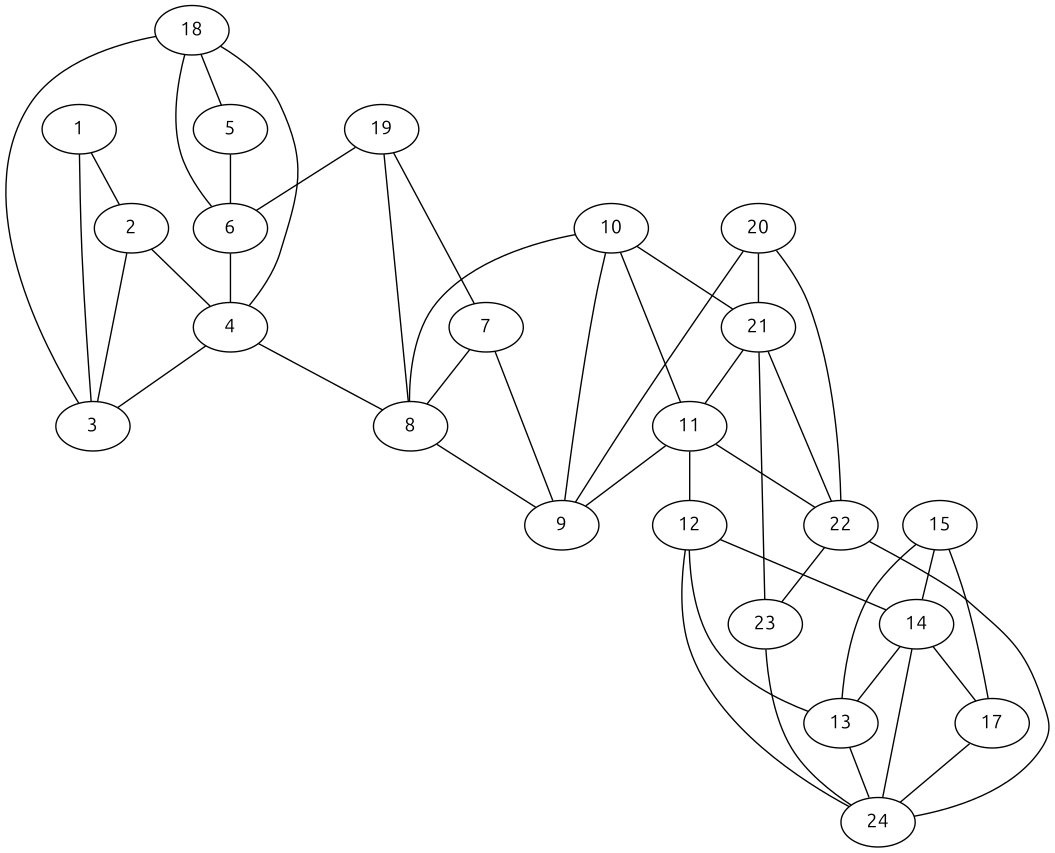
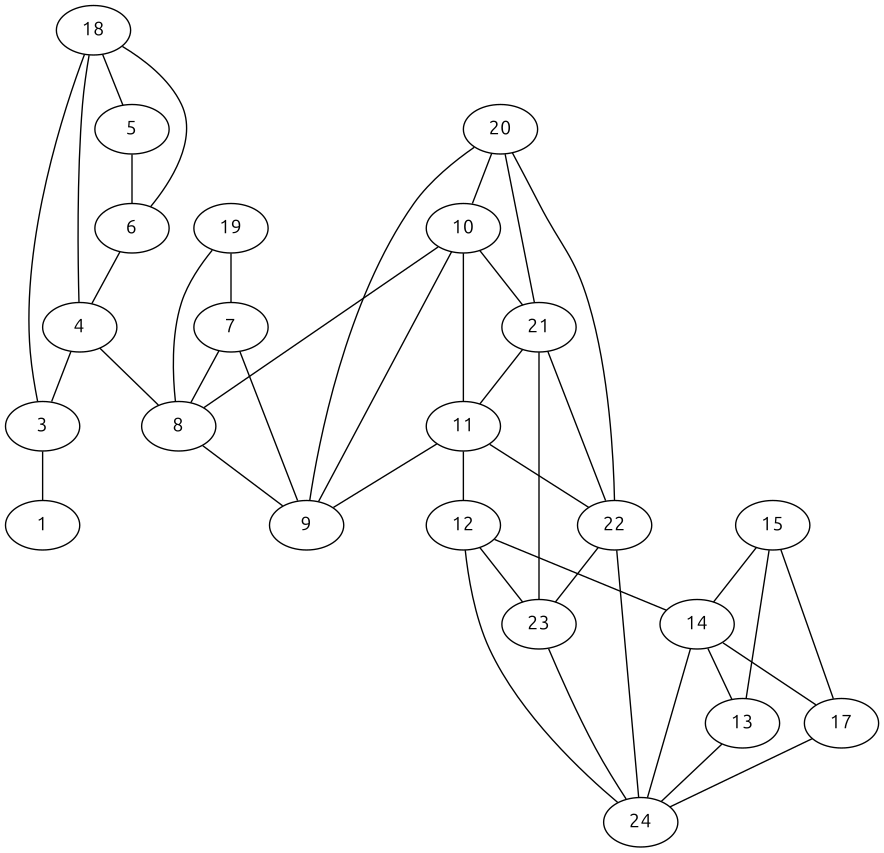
none -> (482, 178)
(306, 179) -> none
(131, 228) -> none
(719, 652) -> (501, 575)
